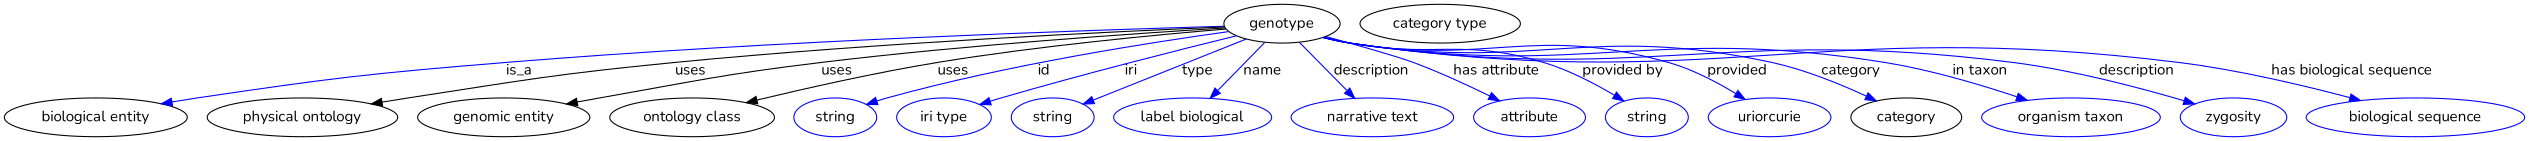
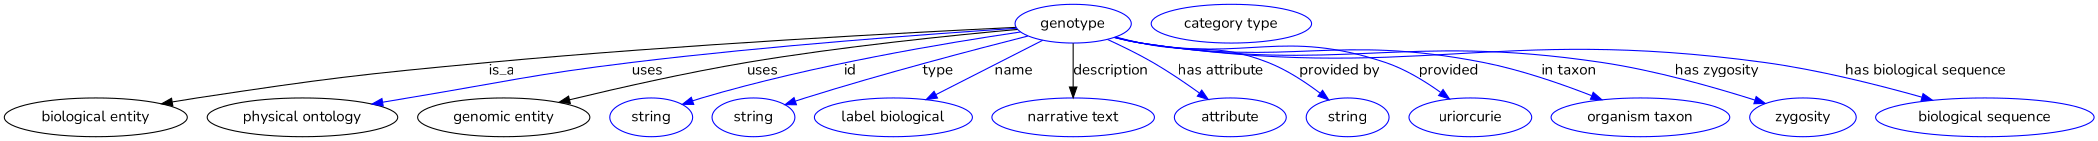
(1282, 24) -> (1073, 24)
(1440, 24) -> (1231, 24)
(697, 49) -> (593, 54)
(802, 51) -> (698, 55)
(1323, 66) -> (1073, 65)
(2137, 71) -> (1717, 71)
(692, 117) -> none
(944, 117) -> none
(1906, 117) -> none
